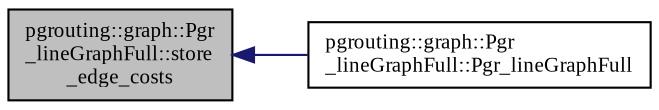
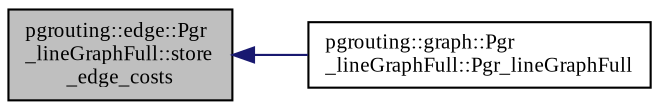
(120, 55) -> (120, 55)
